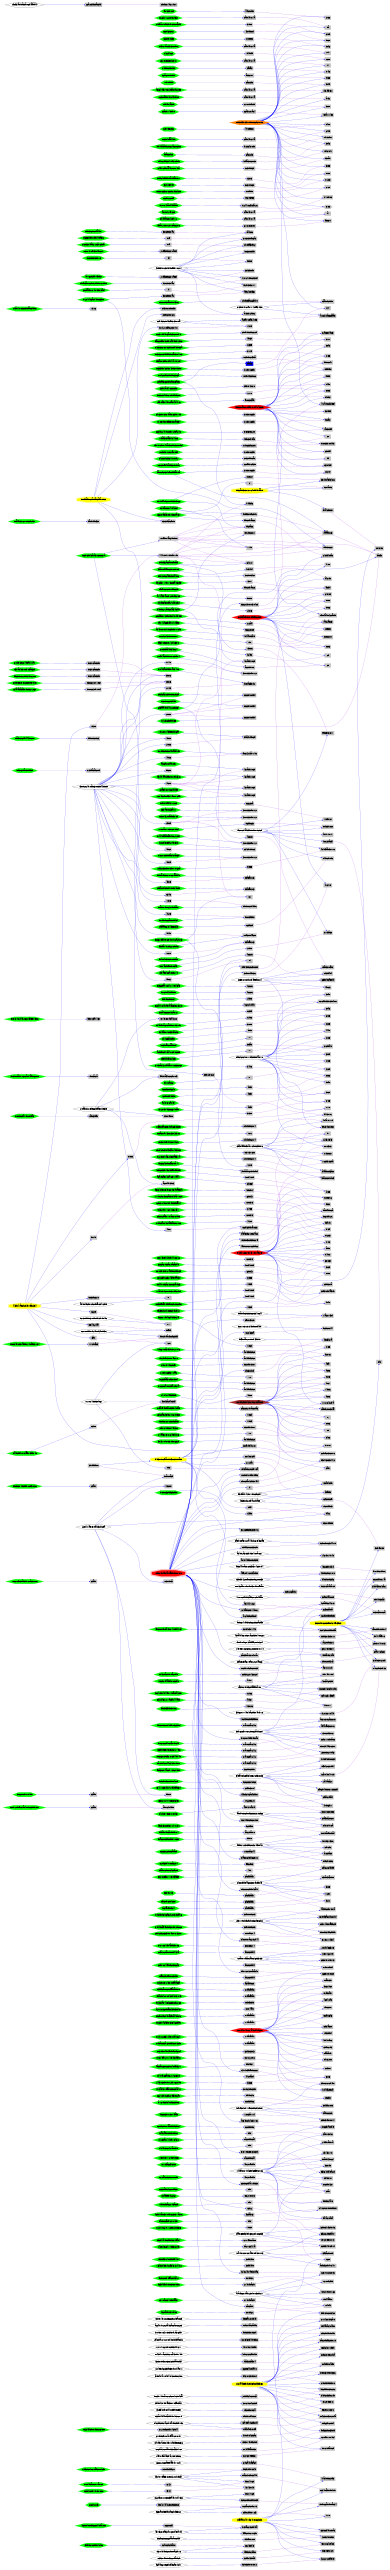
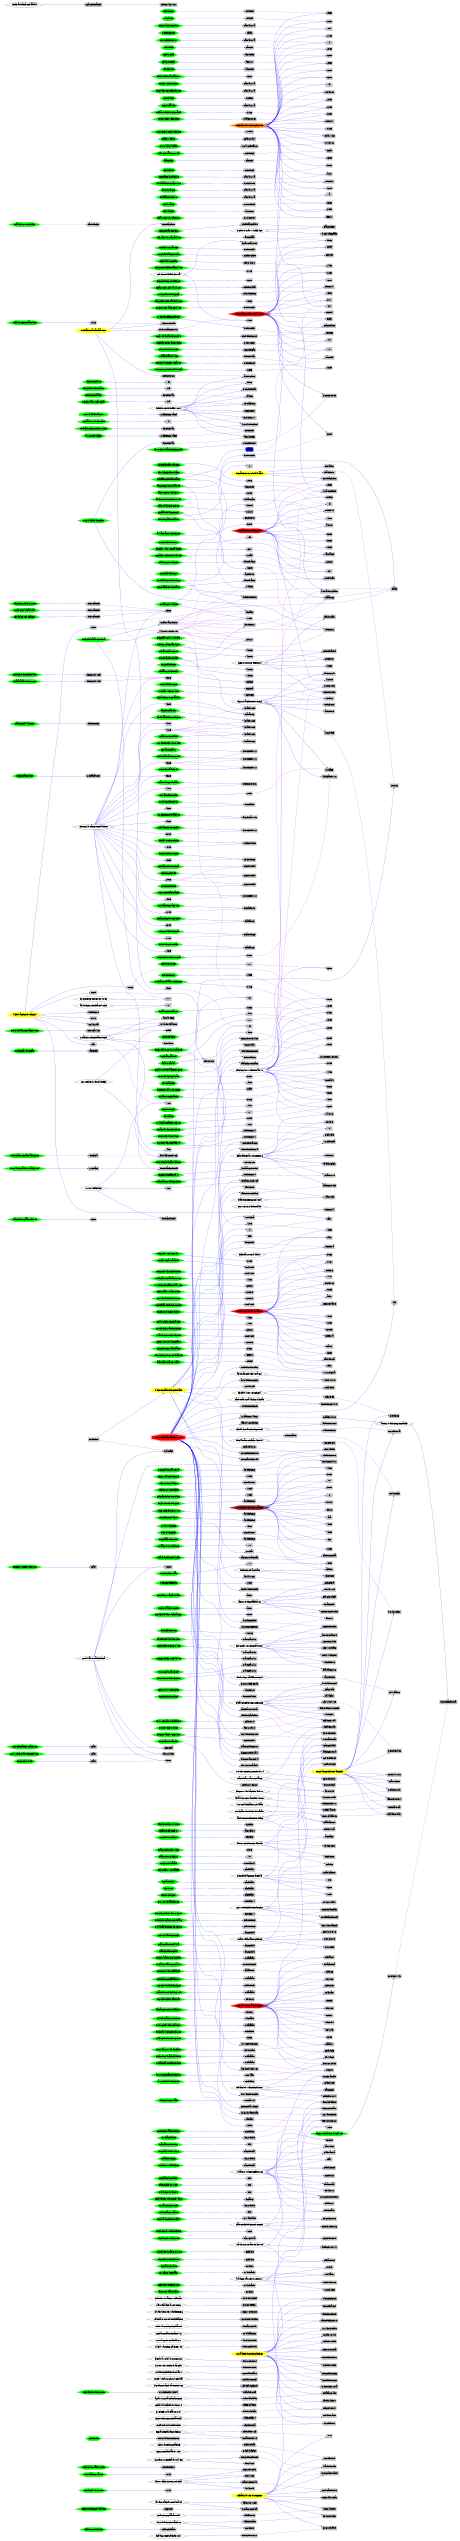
(93, 252) -> (93, 415)
(291, 1613) -> (358, 1420)
